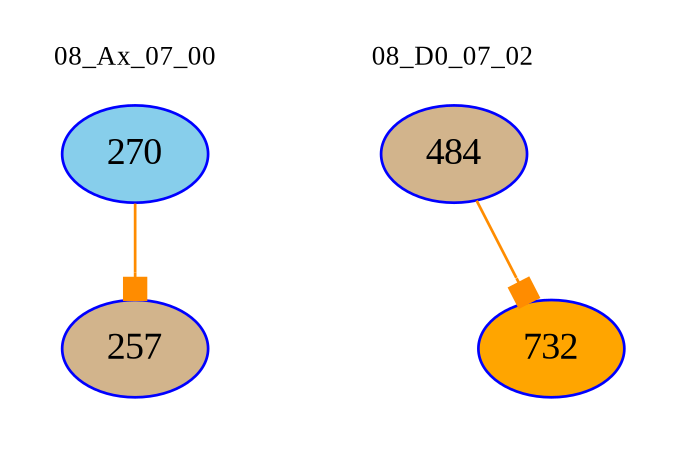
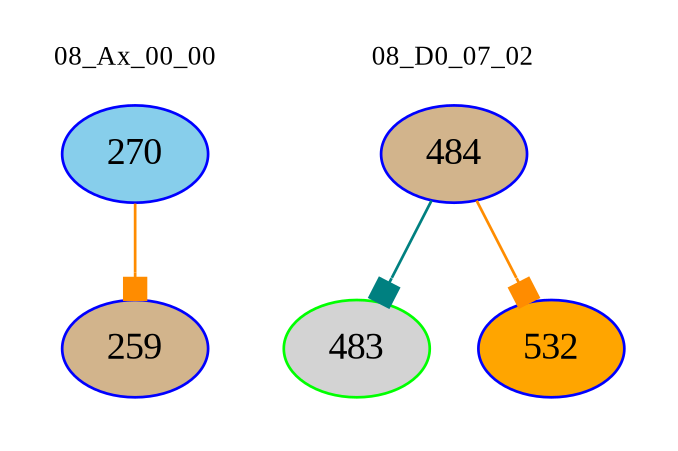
(136, 58) -> (136, 58)
(135, 349) -> (135, 349)
none -> (357, 349)
(551, 349) -> (551, 349)
